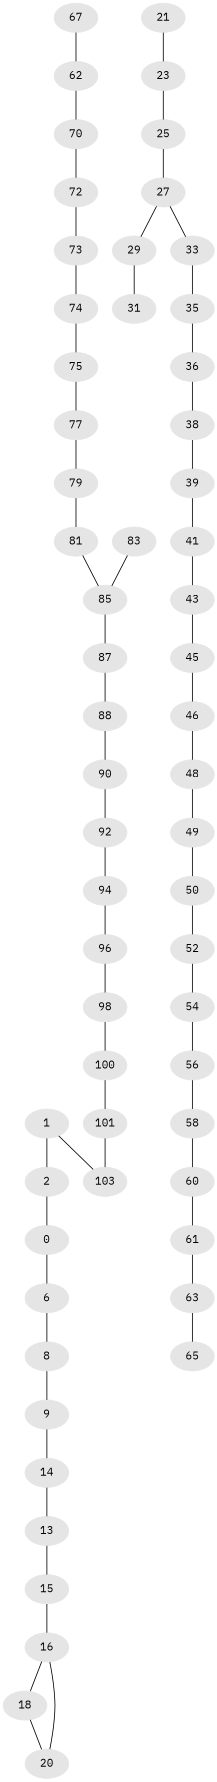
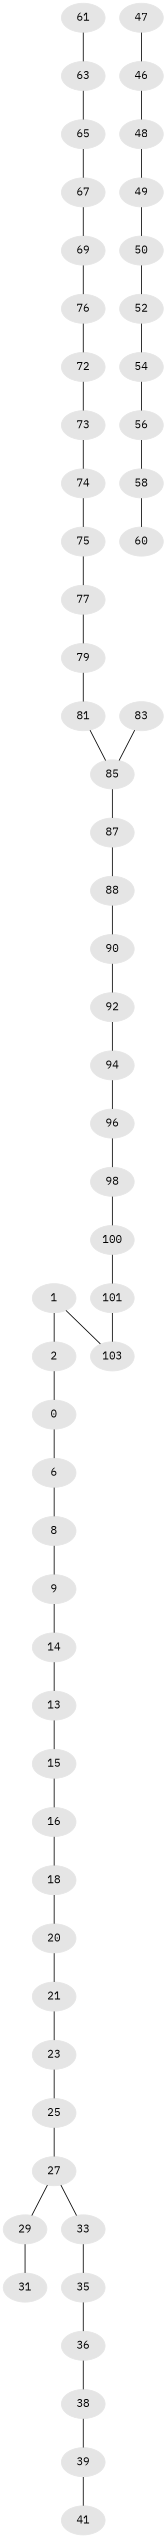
(76, 76) -> (83, 251)
(76, 134) -> (83, 309)
none -> (83, 163)
(192, 600) -> none
(192, 658) -> (141, 18)
(192, 1211) -> none
(55, 1706) -> (54, 1968)
